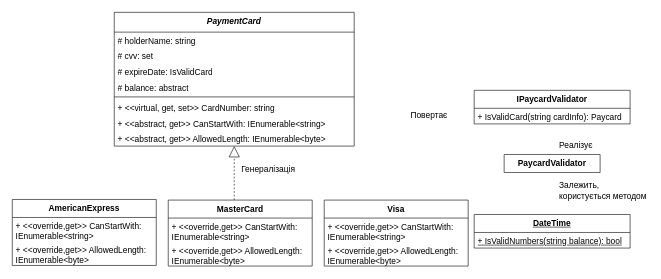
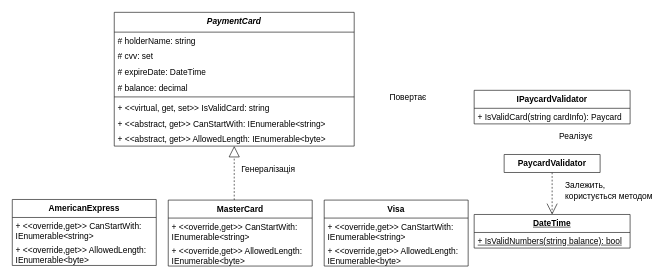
(170, 73) -> (164, 73)
(158, 88) -> (154, 88)
(205, 109) -> (205, 109)
(429, 116) -> (408, 98)
(576, 146) -> (576, 137)
(603, 191) -> (609, 191)
none -> (552, 193)
